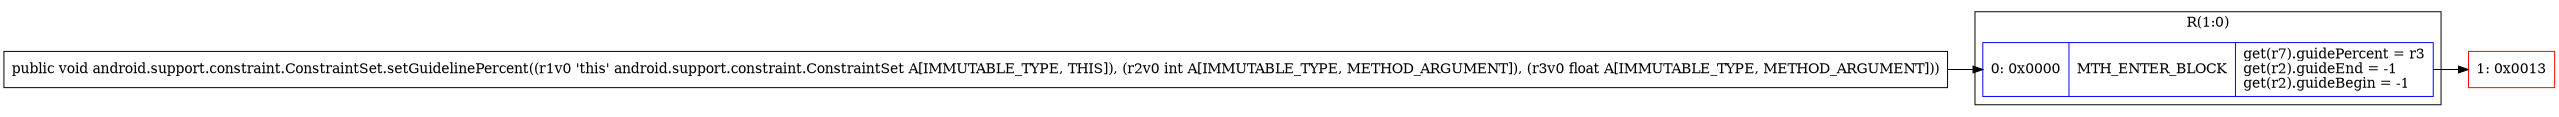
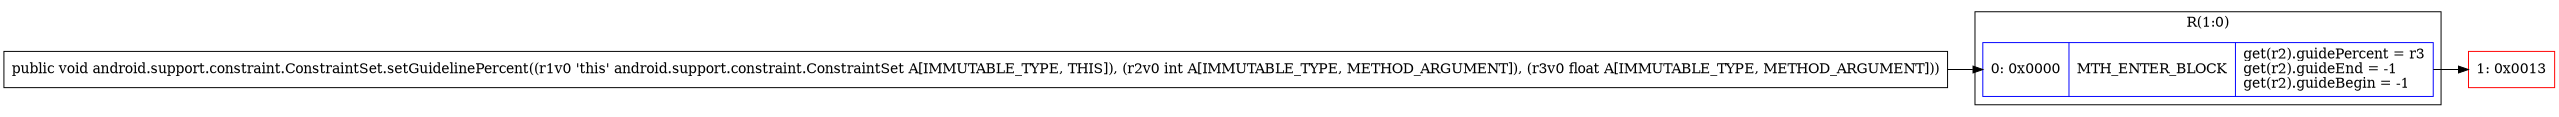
(2334, 54) -> (2334, 54)
